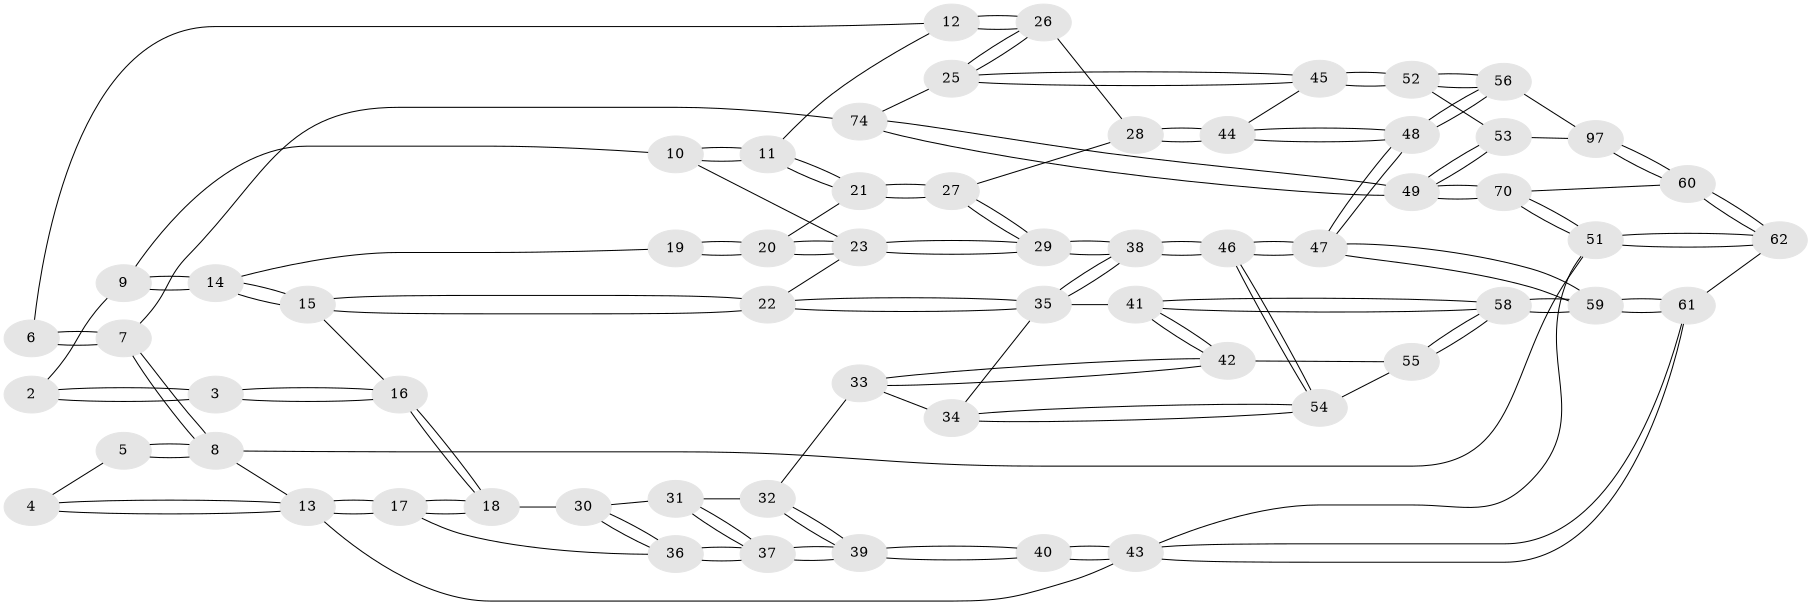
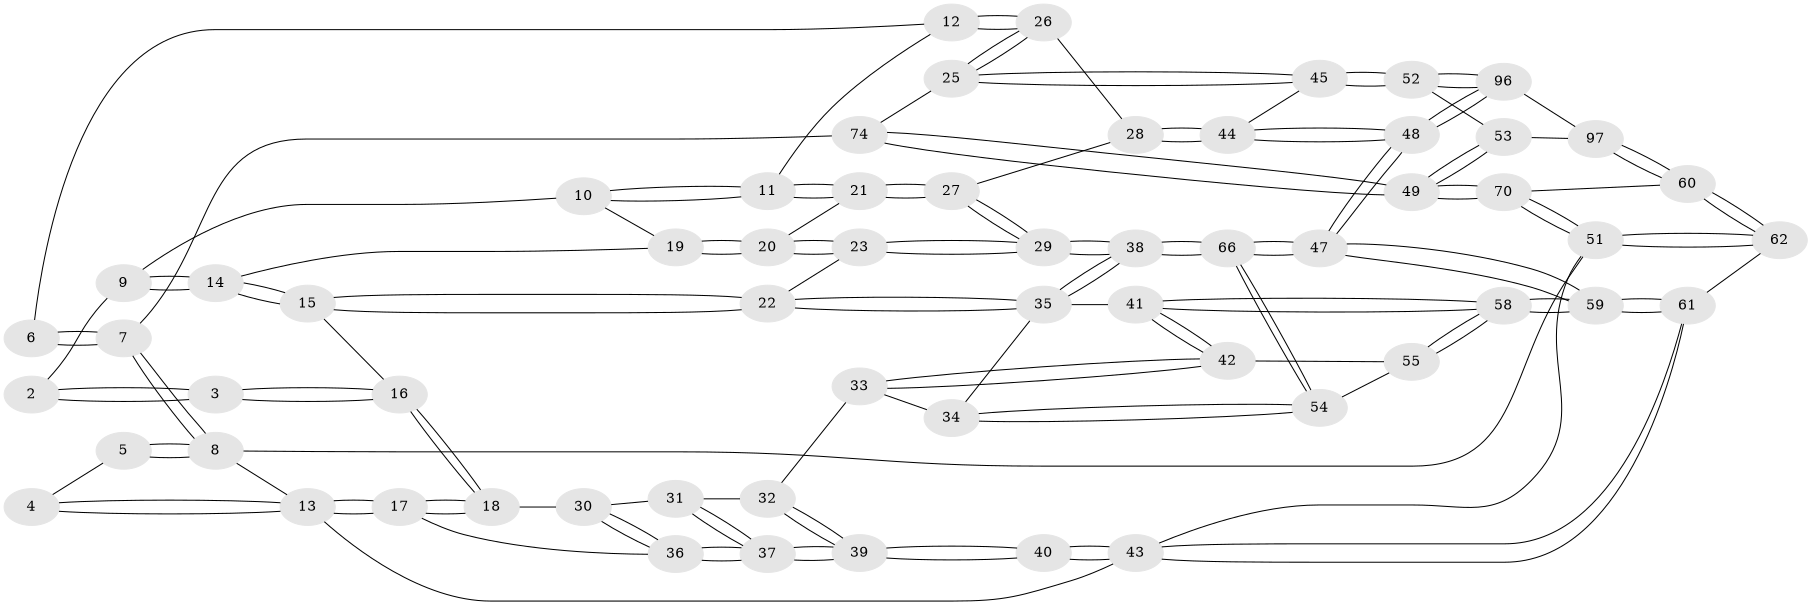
(1504, 82) -> (1504, 82)
(768, 201) -> (630, 222)
(1228, 248) -> (1228, 248)
